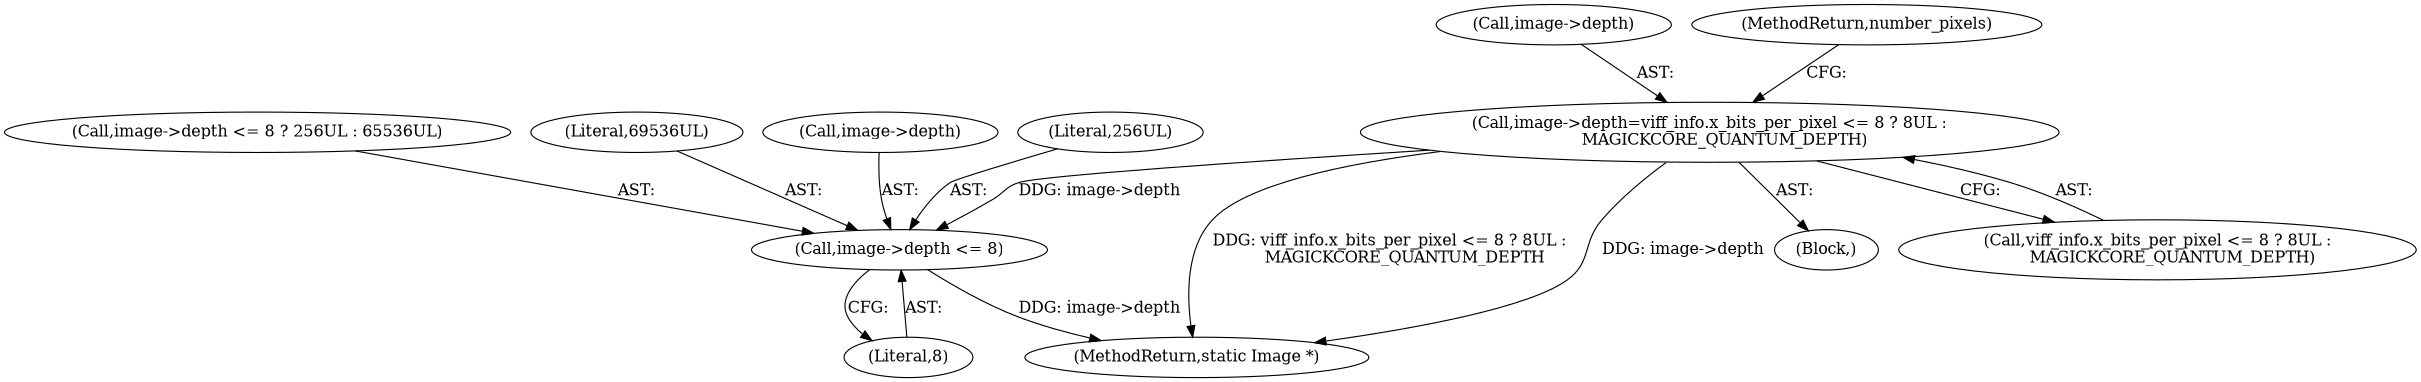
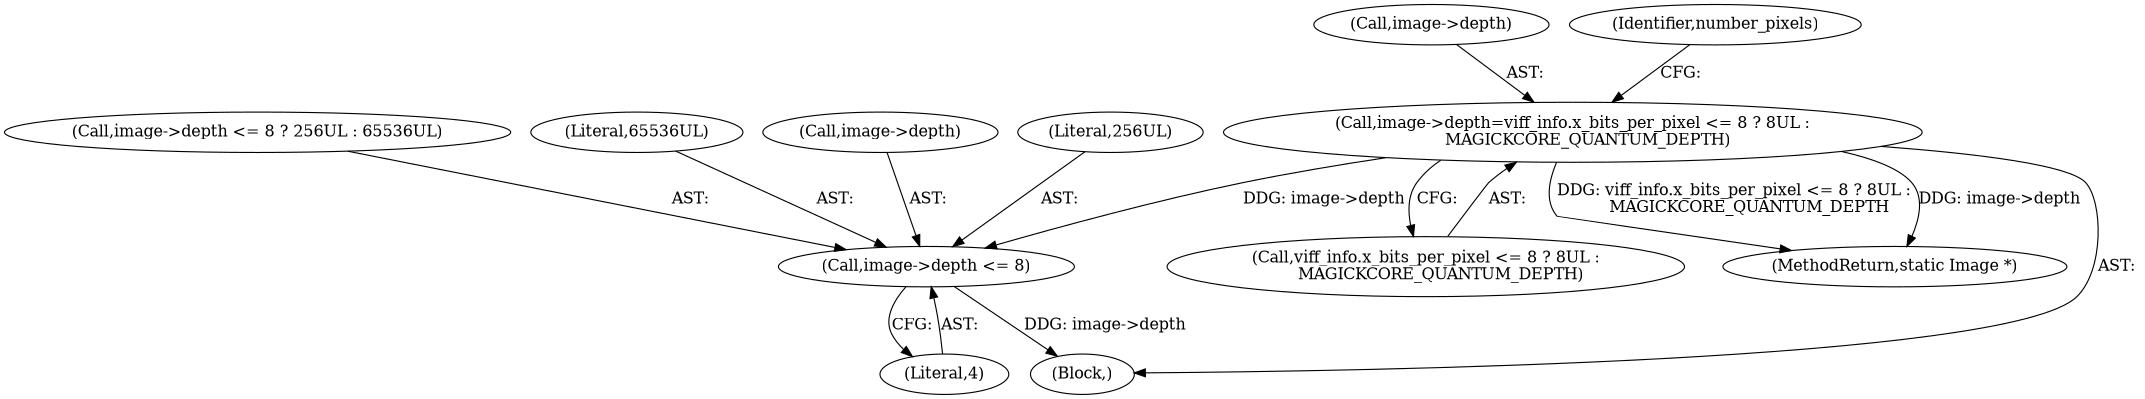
(1867, 25) -> (1715, 25)
(637, 132) -> (637, 132)
(1005, 312) -> (1001, 318)
(908, 357) -> (944, 374)
